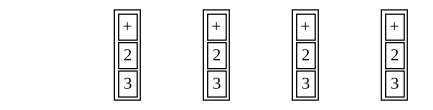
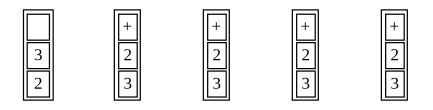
none -> (38, 55)
